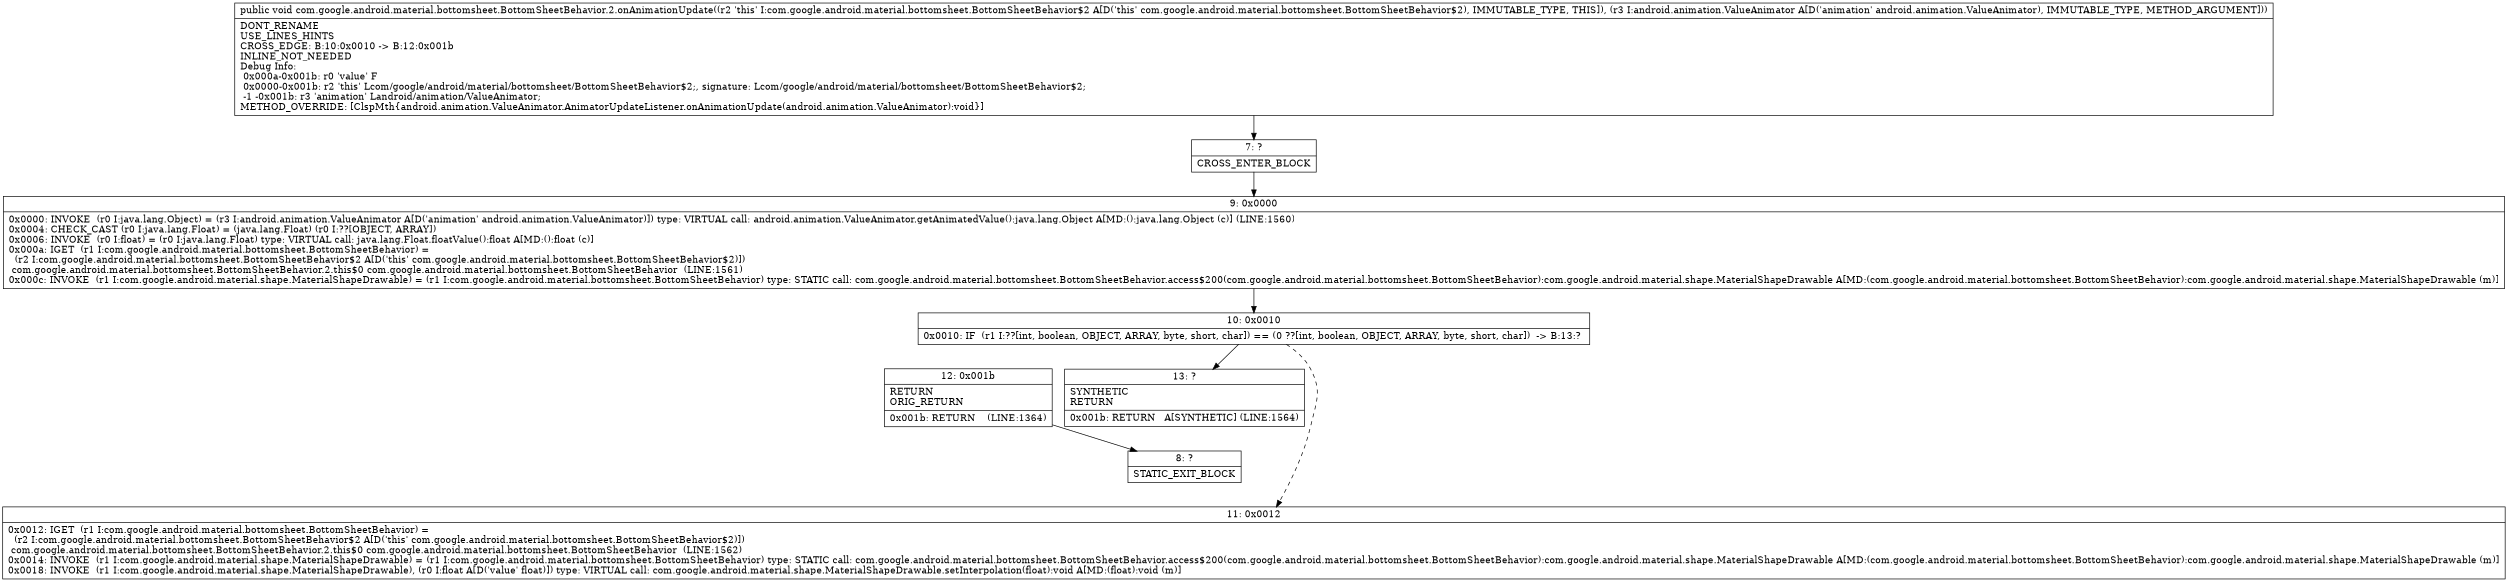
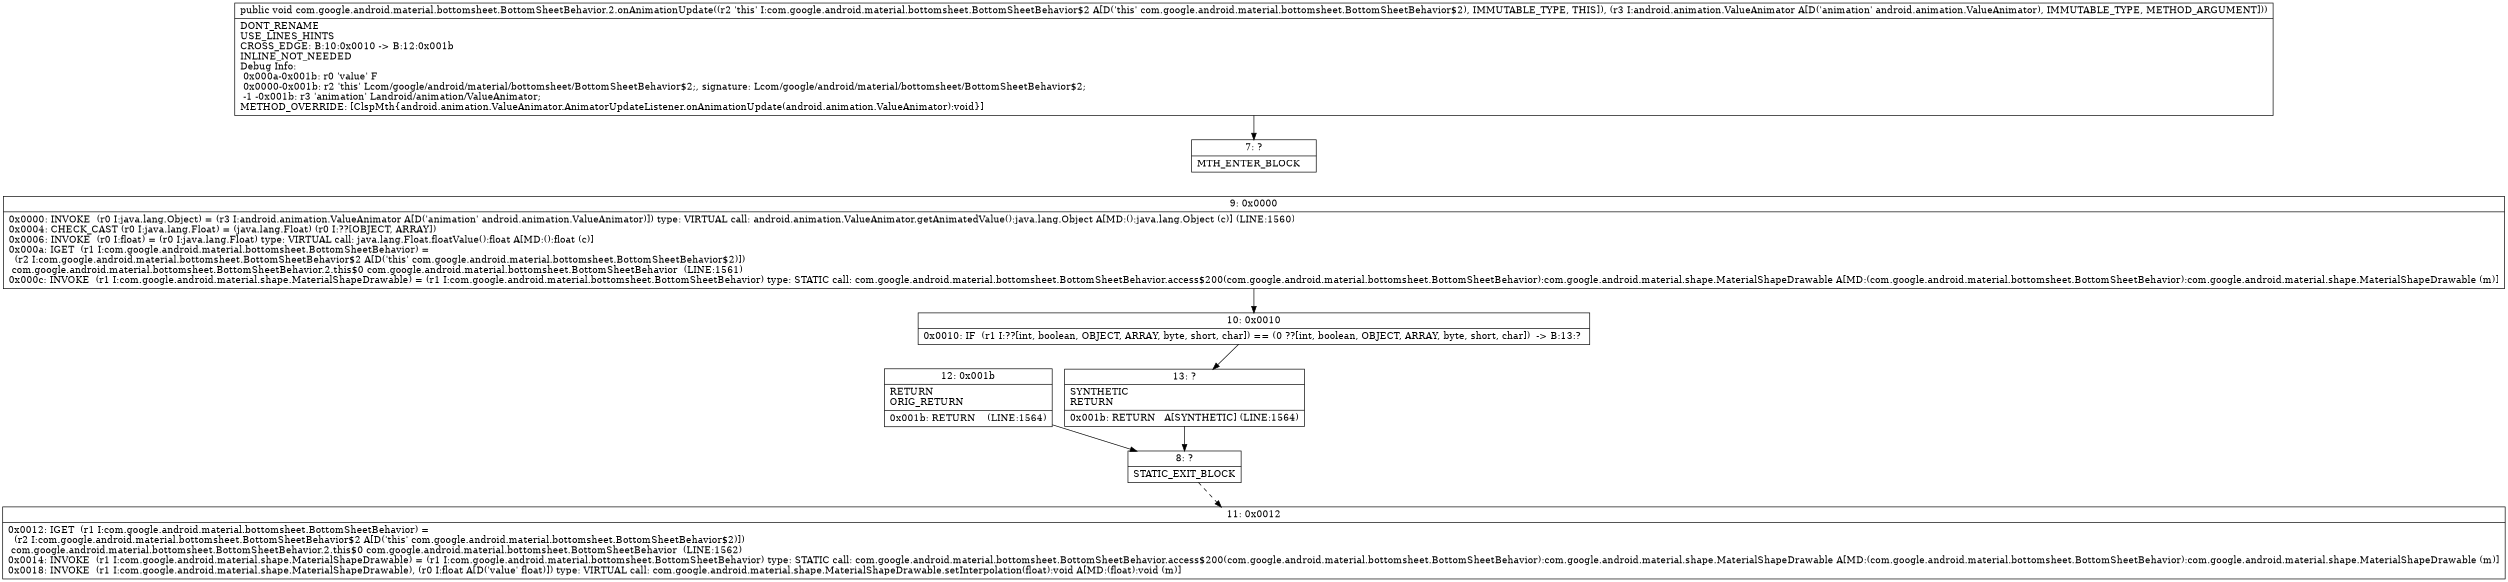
(1254, 164) -> (1249, 164)
(1254, 181) -> none
(968, 418) -> (968, 418)
(1312, 420) -> (1208, 492)
none -> (1185, 435)
